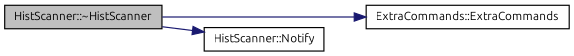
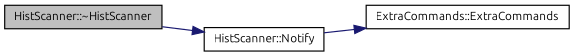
(258, 17) -> (339, 31)
